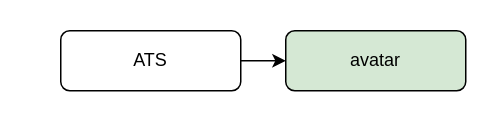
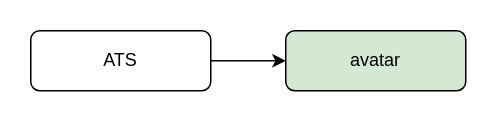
(151, 61) -> (121, 61)
